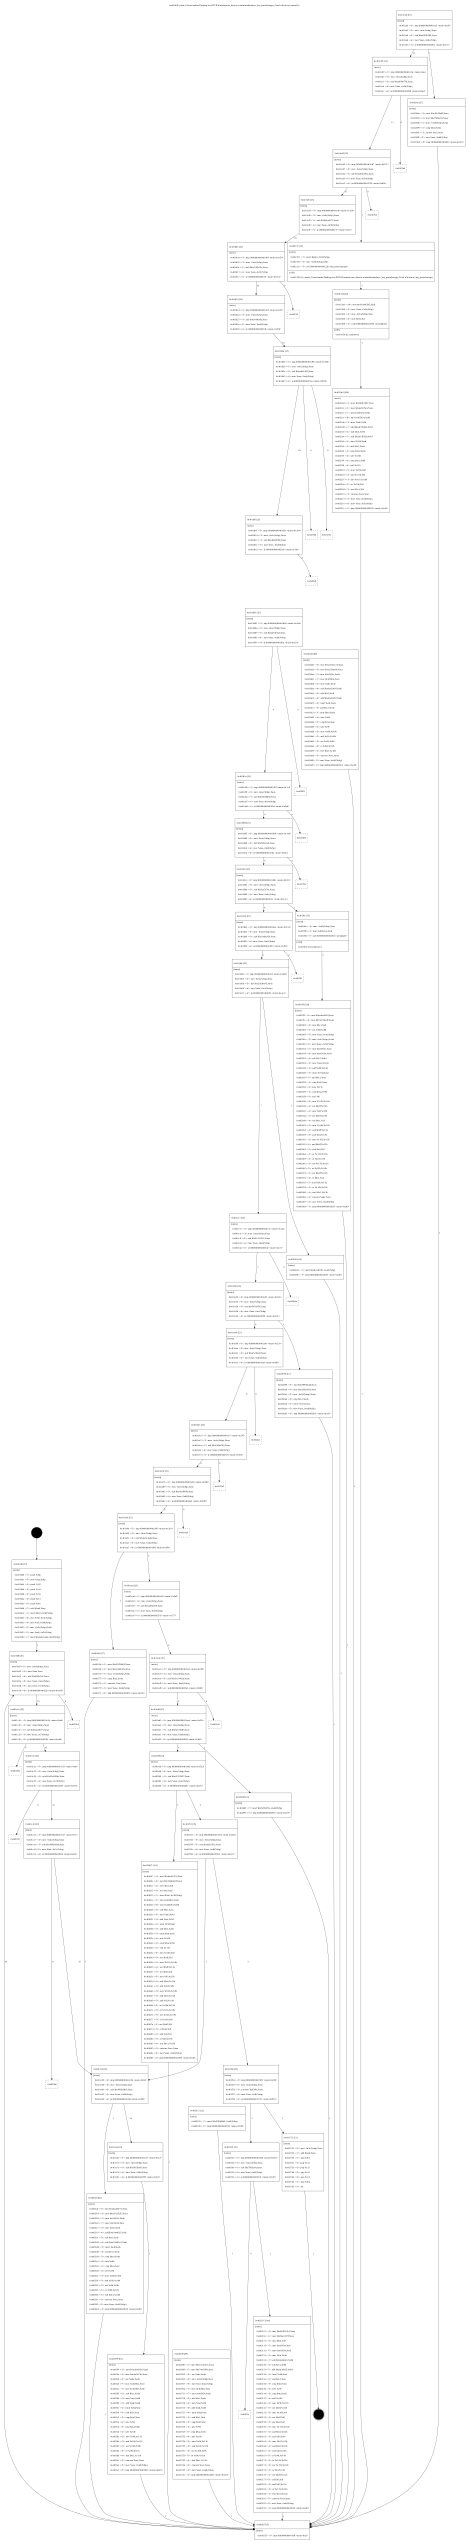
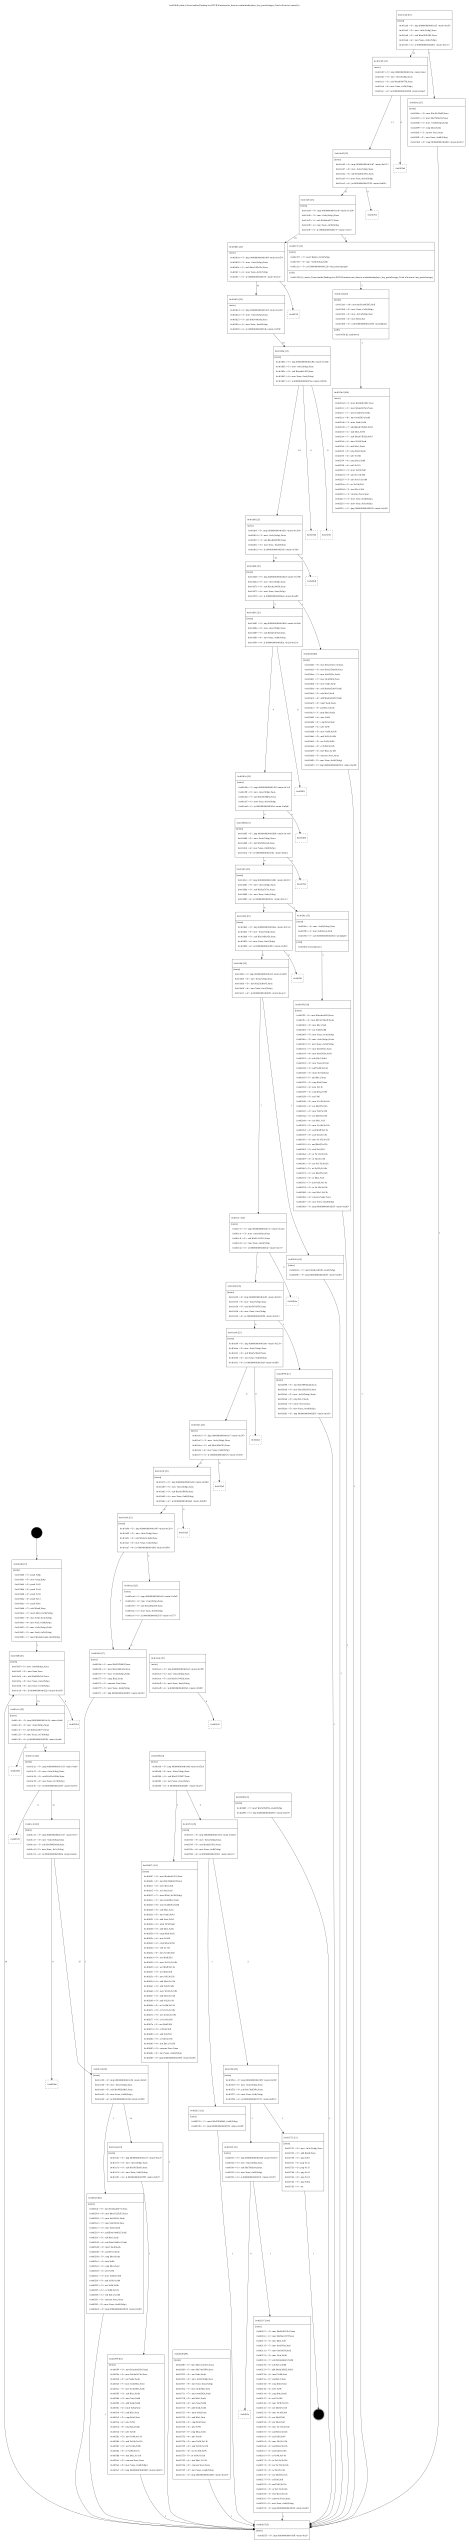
(361, 214) -> (343, 237)
none -> (274, 581)
(164, 1636) -> (136, 1634)
(178, 1724) -> none
(204, 1987) -> (208, 1982)
